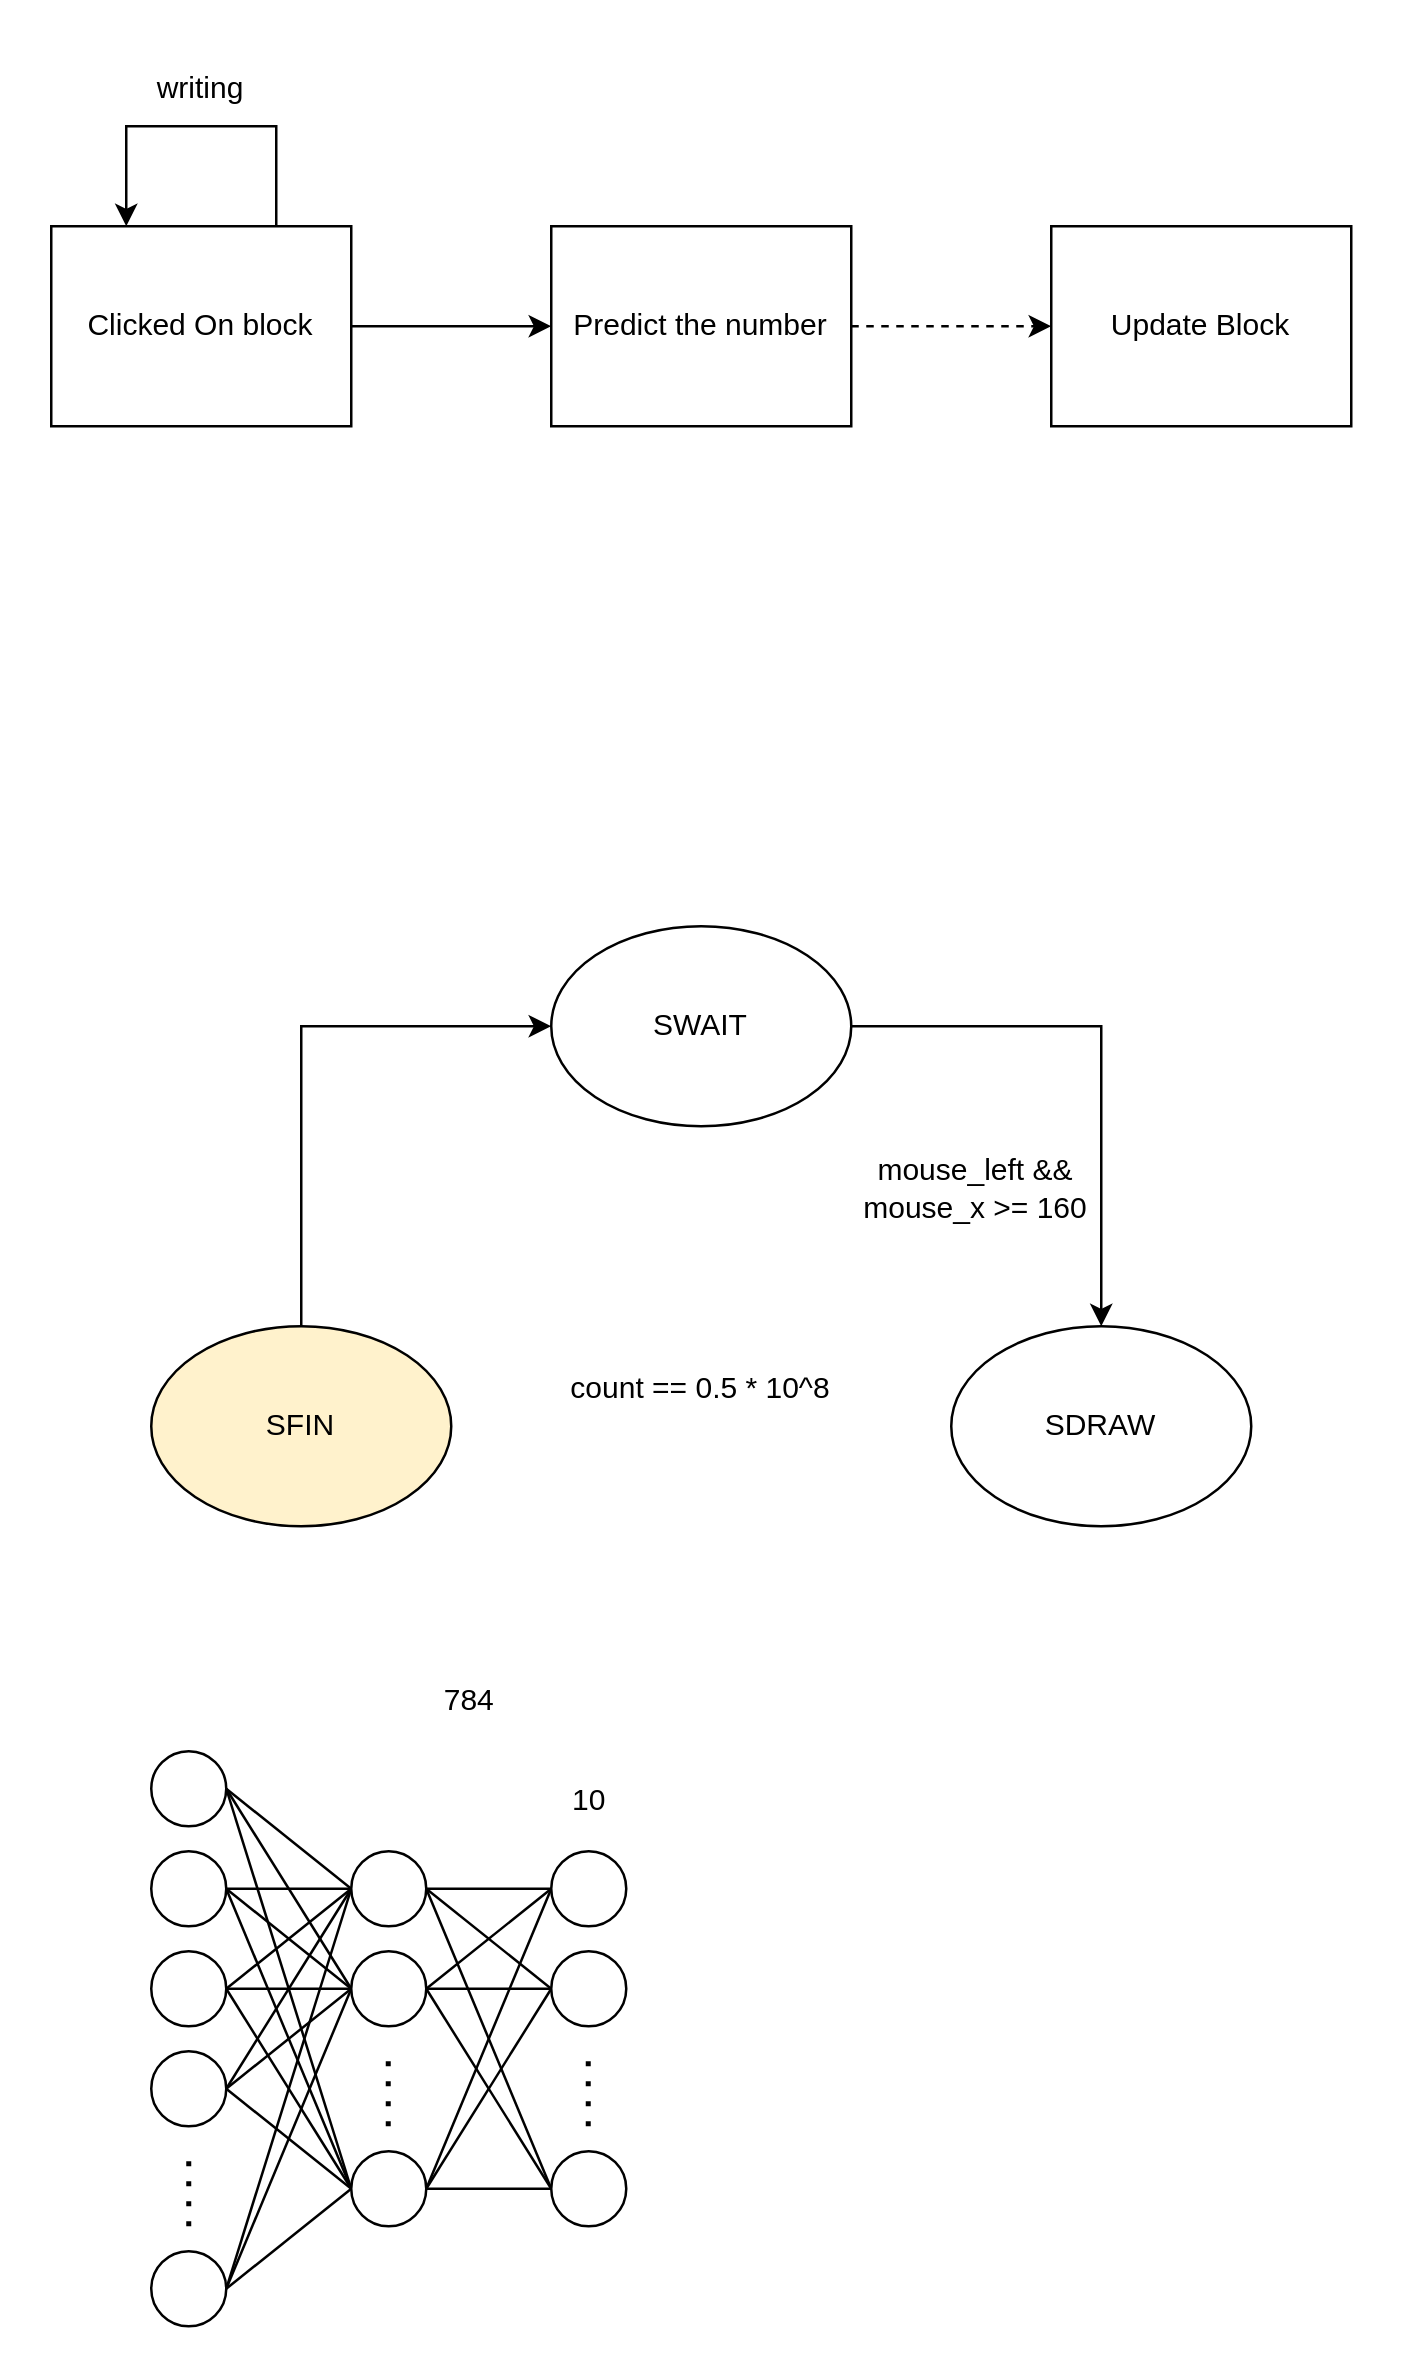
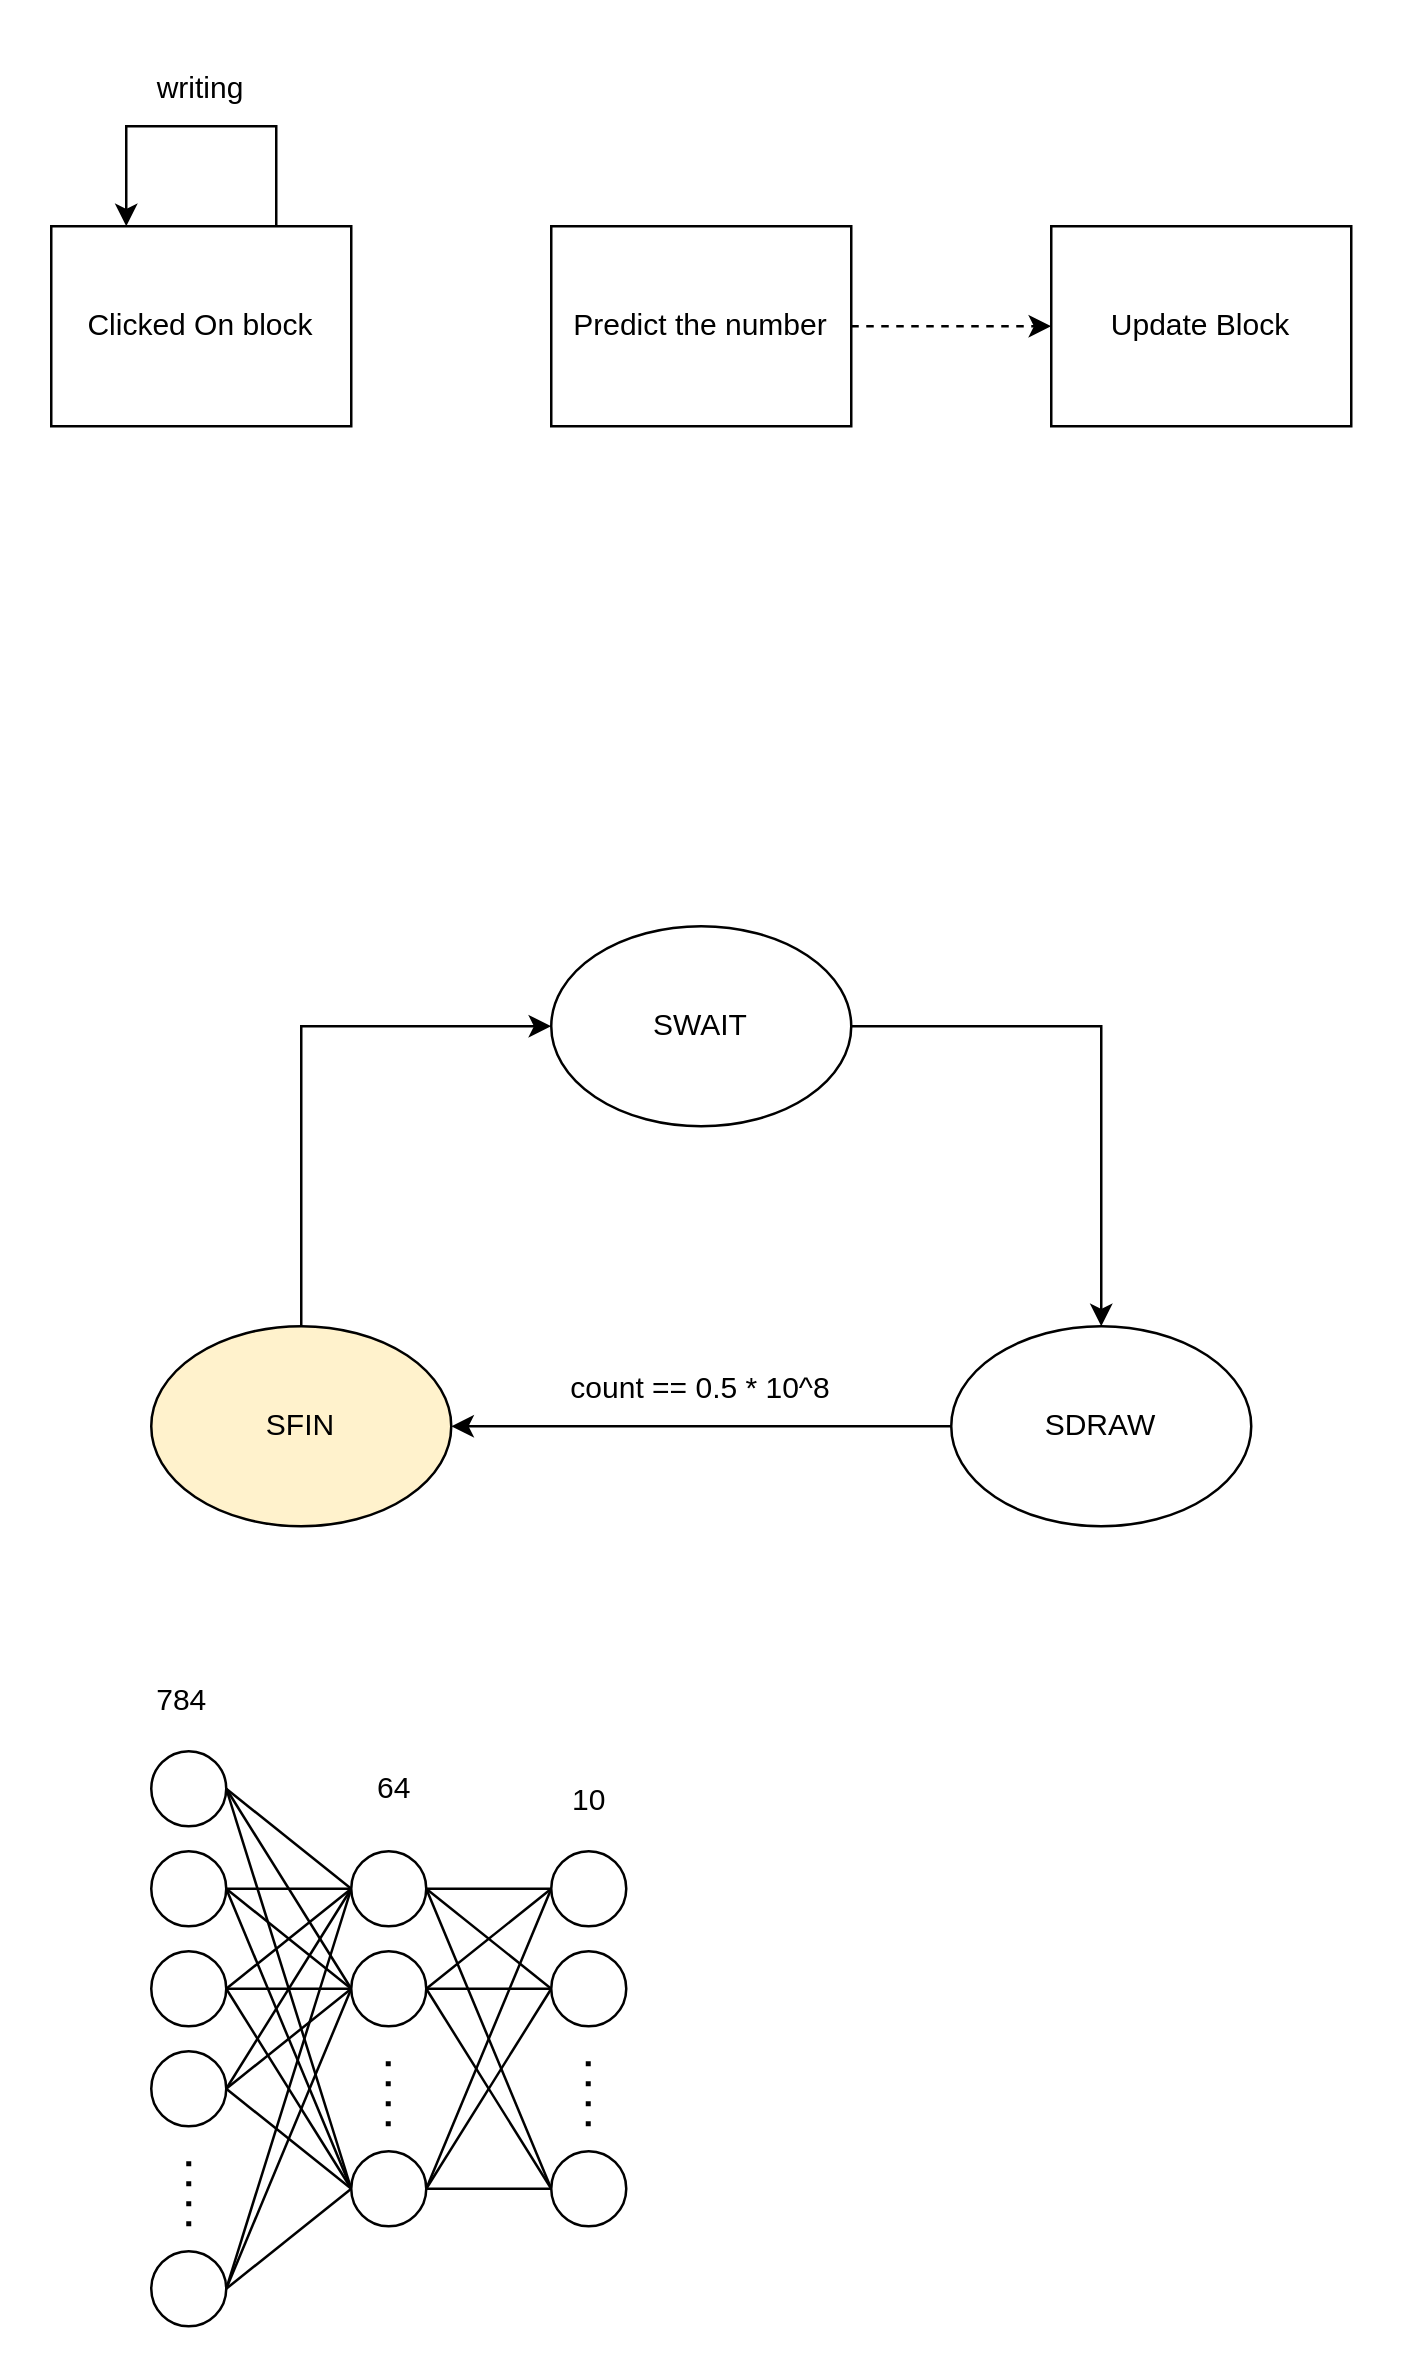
(443, 326) -> none
(976, 1189) -> none
none -> (709, 1426)
(470, 1701) -> (183, 1701)
none -> (395, 1789)
